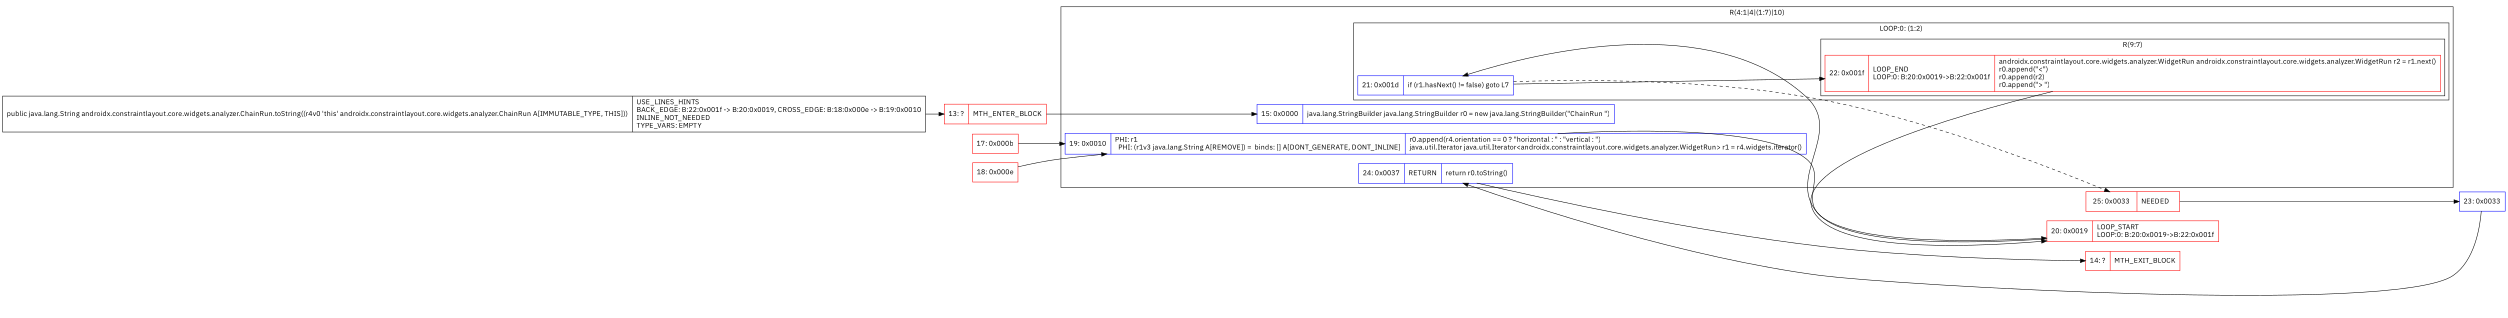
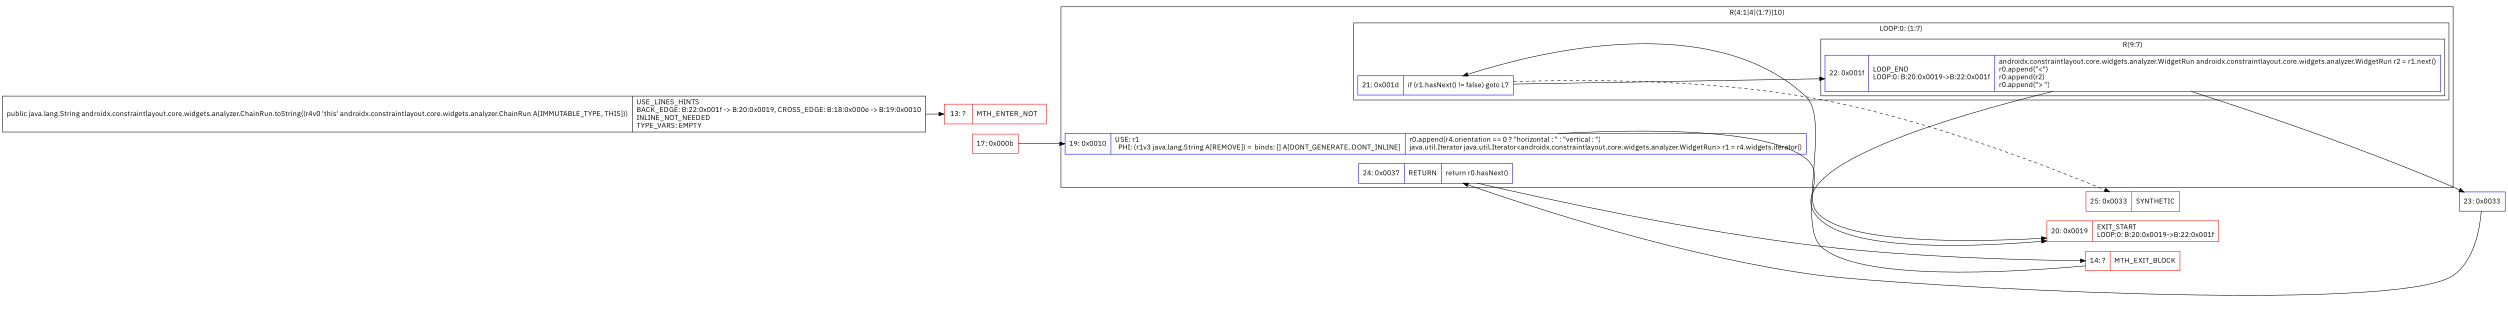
(1901, 29) -> (1901, 29)
(2133, 73) -> (2133, 73)
(1008, 114) -> (1007, 114)
(1436, 114) -> none
(1817, 114) -> (1815, 129)
(1127, 140) -> (1128, 140)
(995, 172) -> none
(1477, 173) -> (1477, 173)
(2155, 201) -> (2156, 201)
(2317, 202) -> (2326, 137)
(2118, 227) -> (2117, 227)
